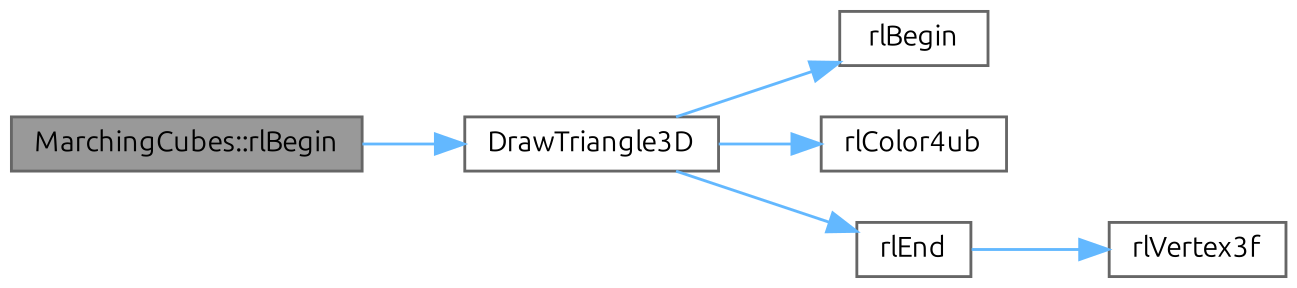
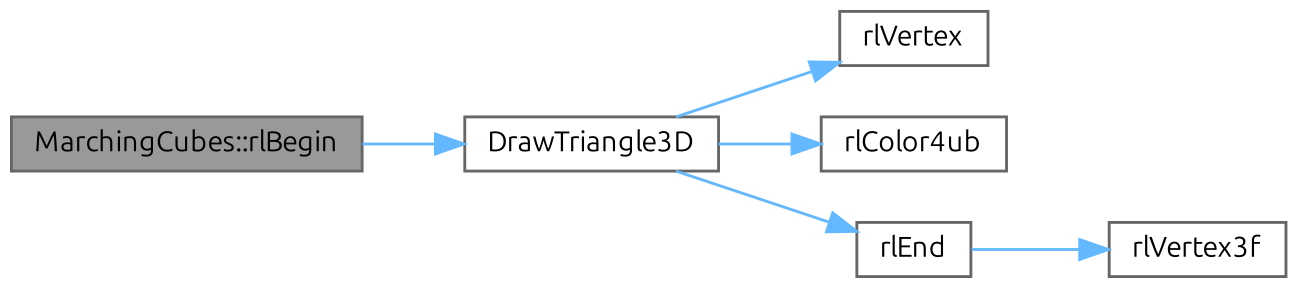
(914, 38) -> (914, 38)
